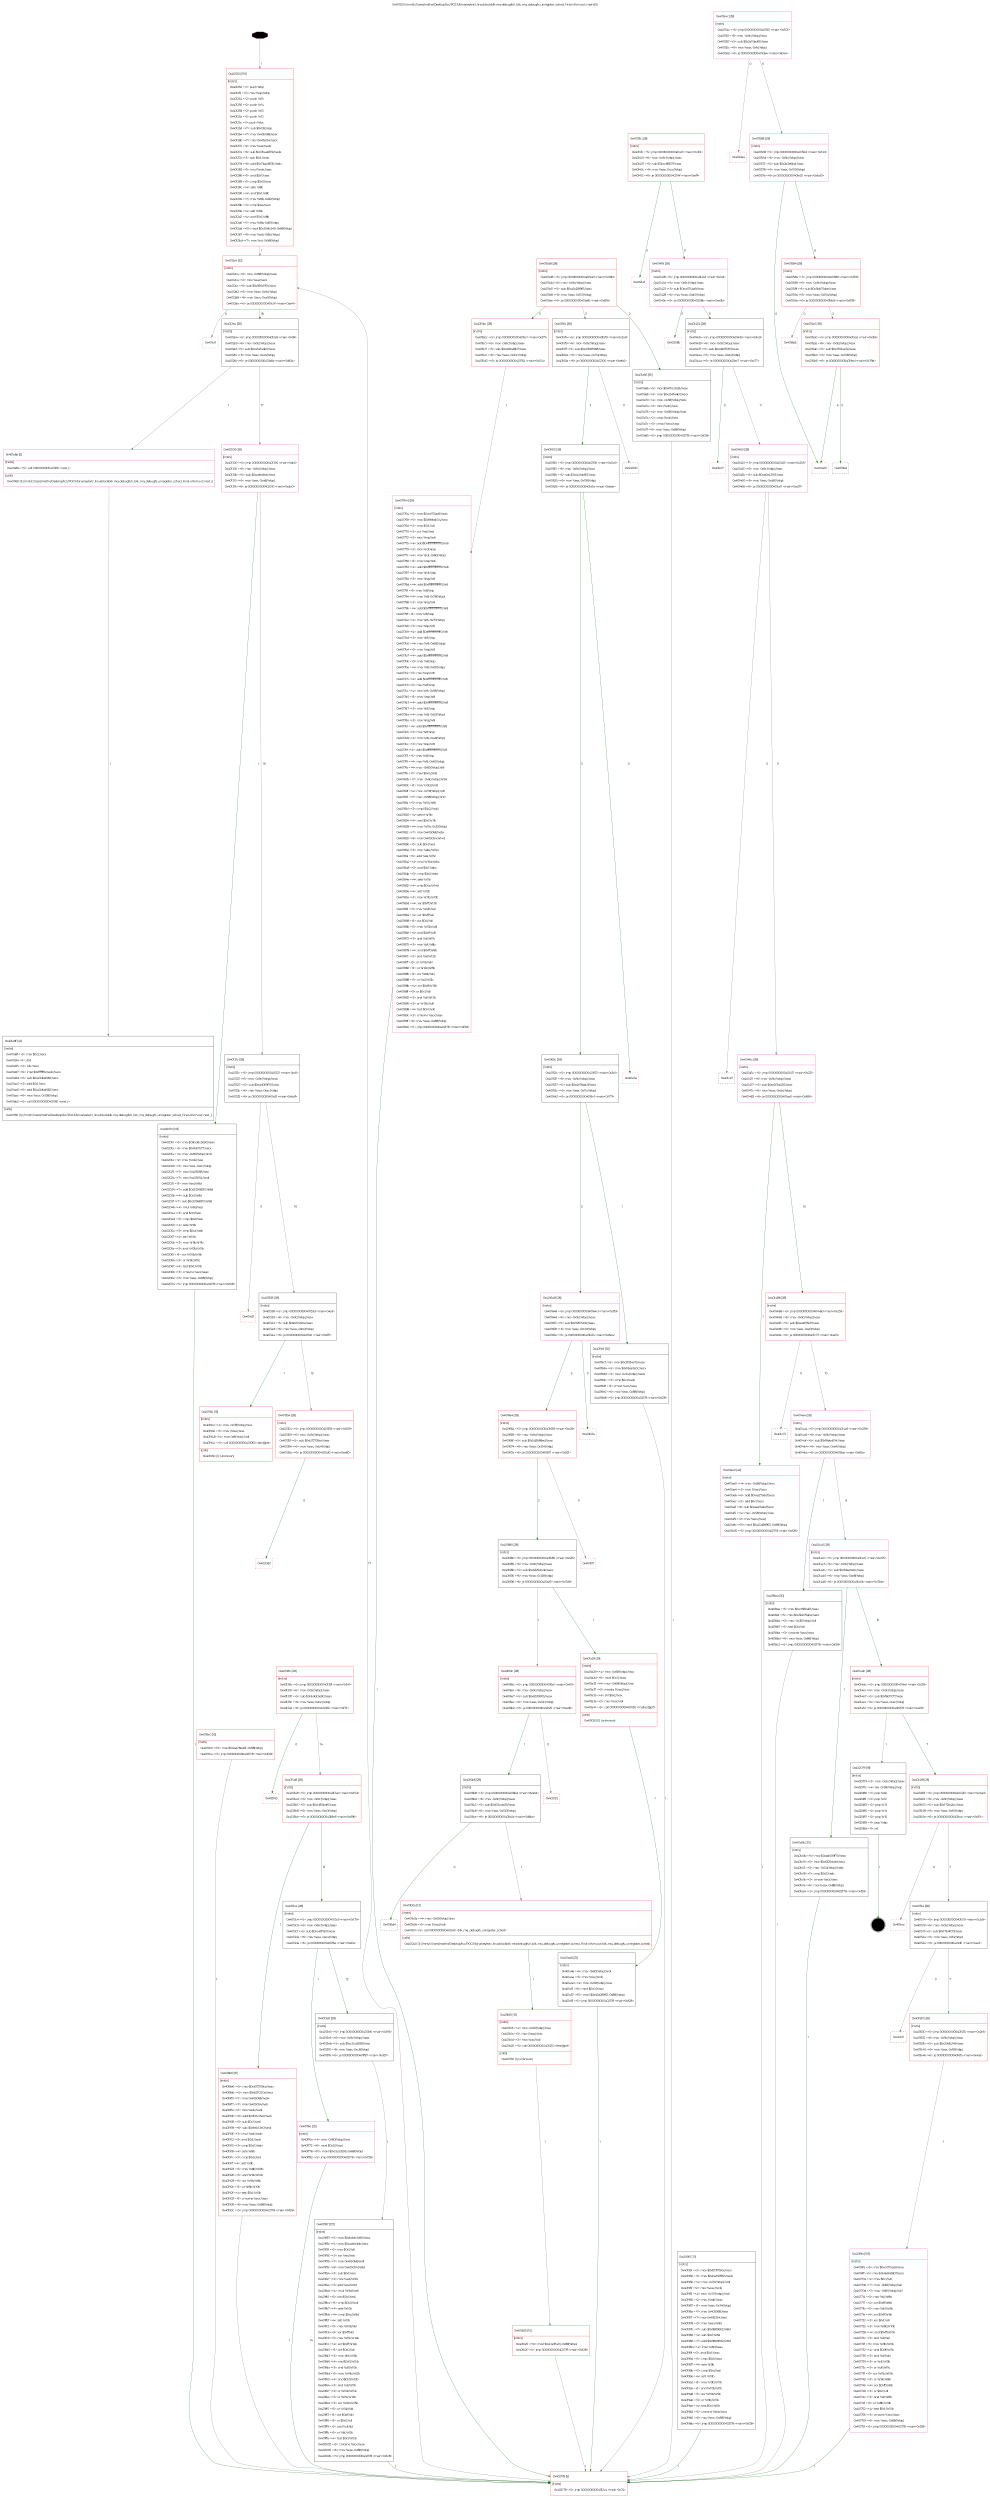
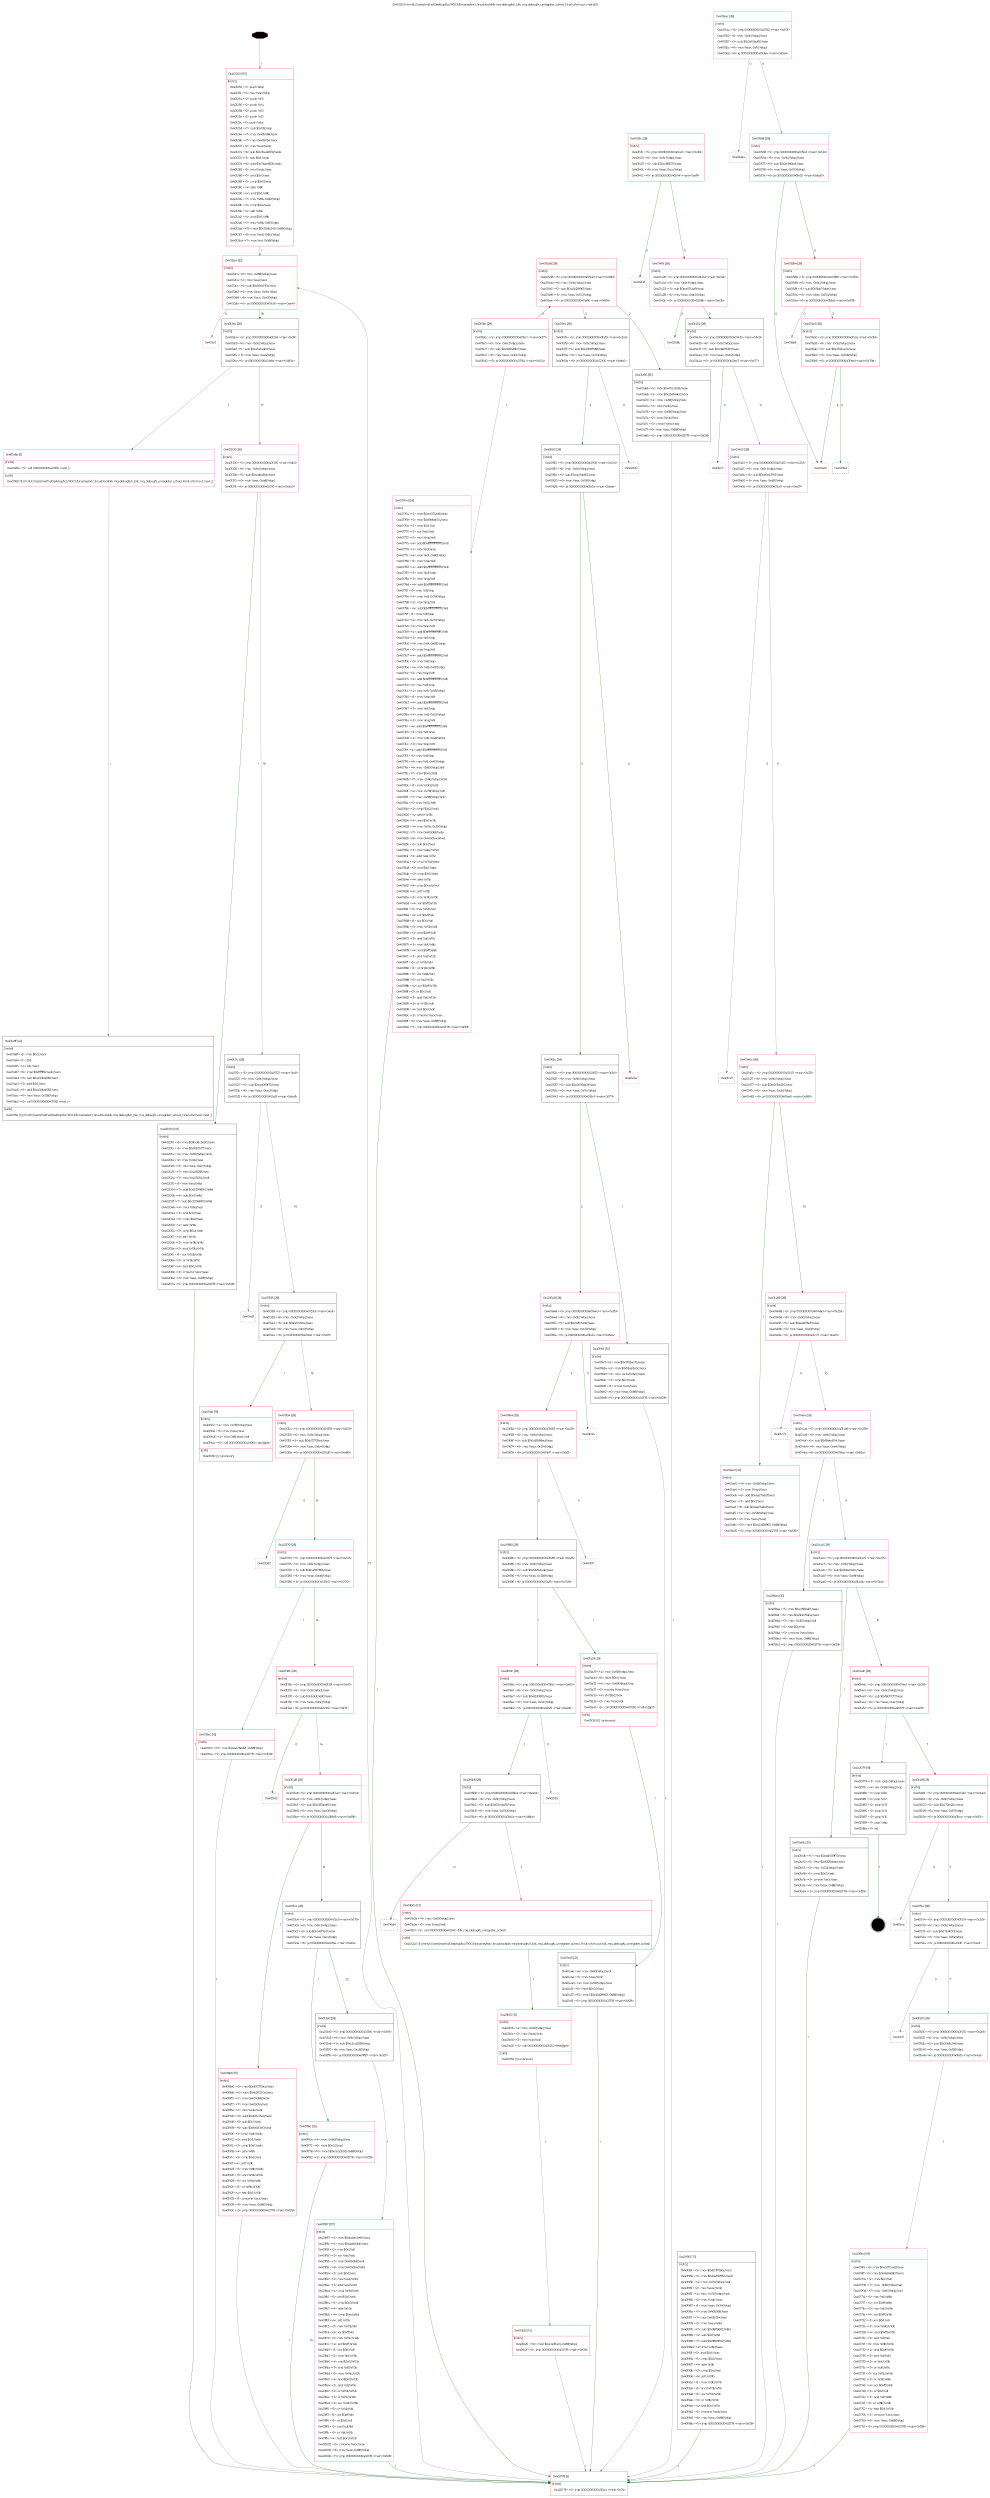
(539, 312) -> (543, 313)
none -> (315, 1563)
(354, 2340) -> (354, 2340)
